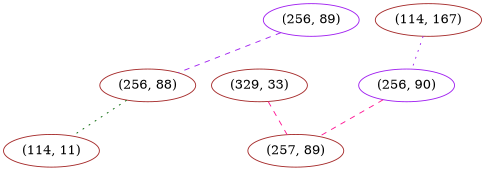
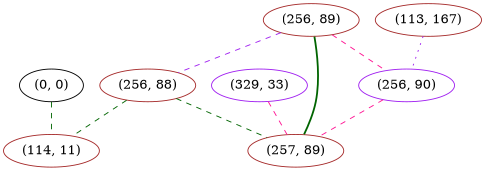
(311, 20) -> (311, 20)
(428, 20) -> (428, 20)
none -> (359, 53)
none -> (51, 85)
(259, 85) -> (259, 85)
none -> (318, 86)
(100, 118) -> (100, 118)
none -> (222, 118)
